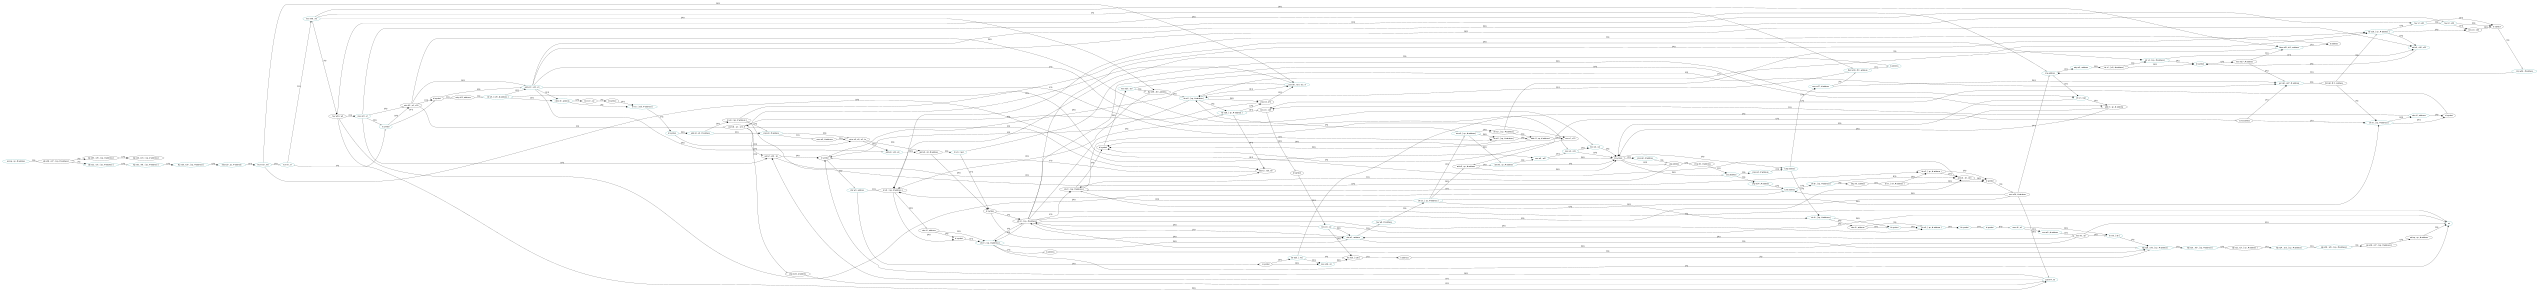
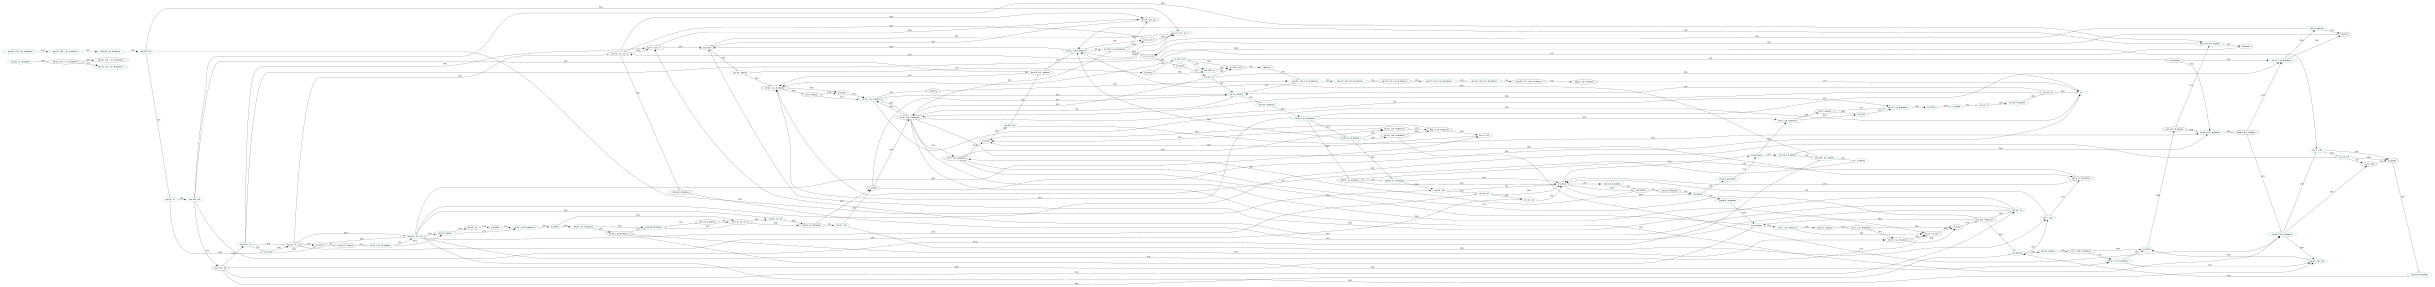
(815, 134) -> (700, 229)
(1225, 157) -> (1174, 258)
(146, 158) -> none
(123, 165) -> none
(2114, 236) -> none
